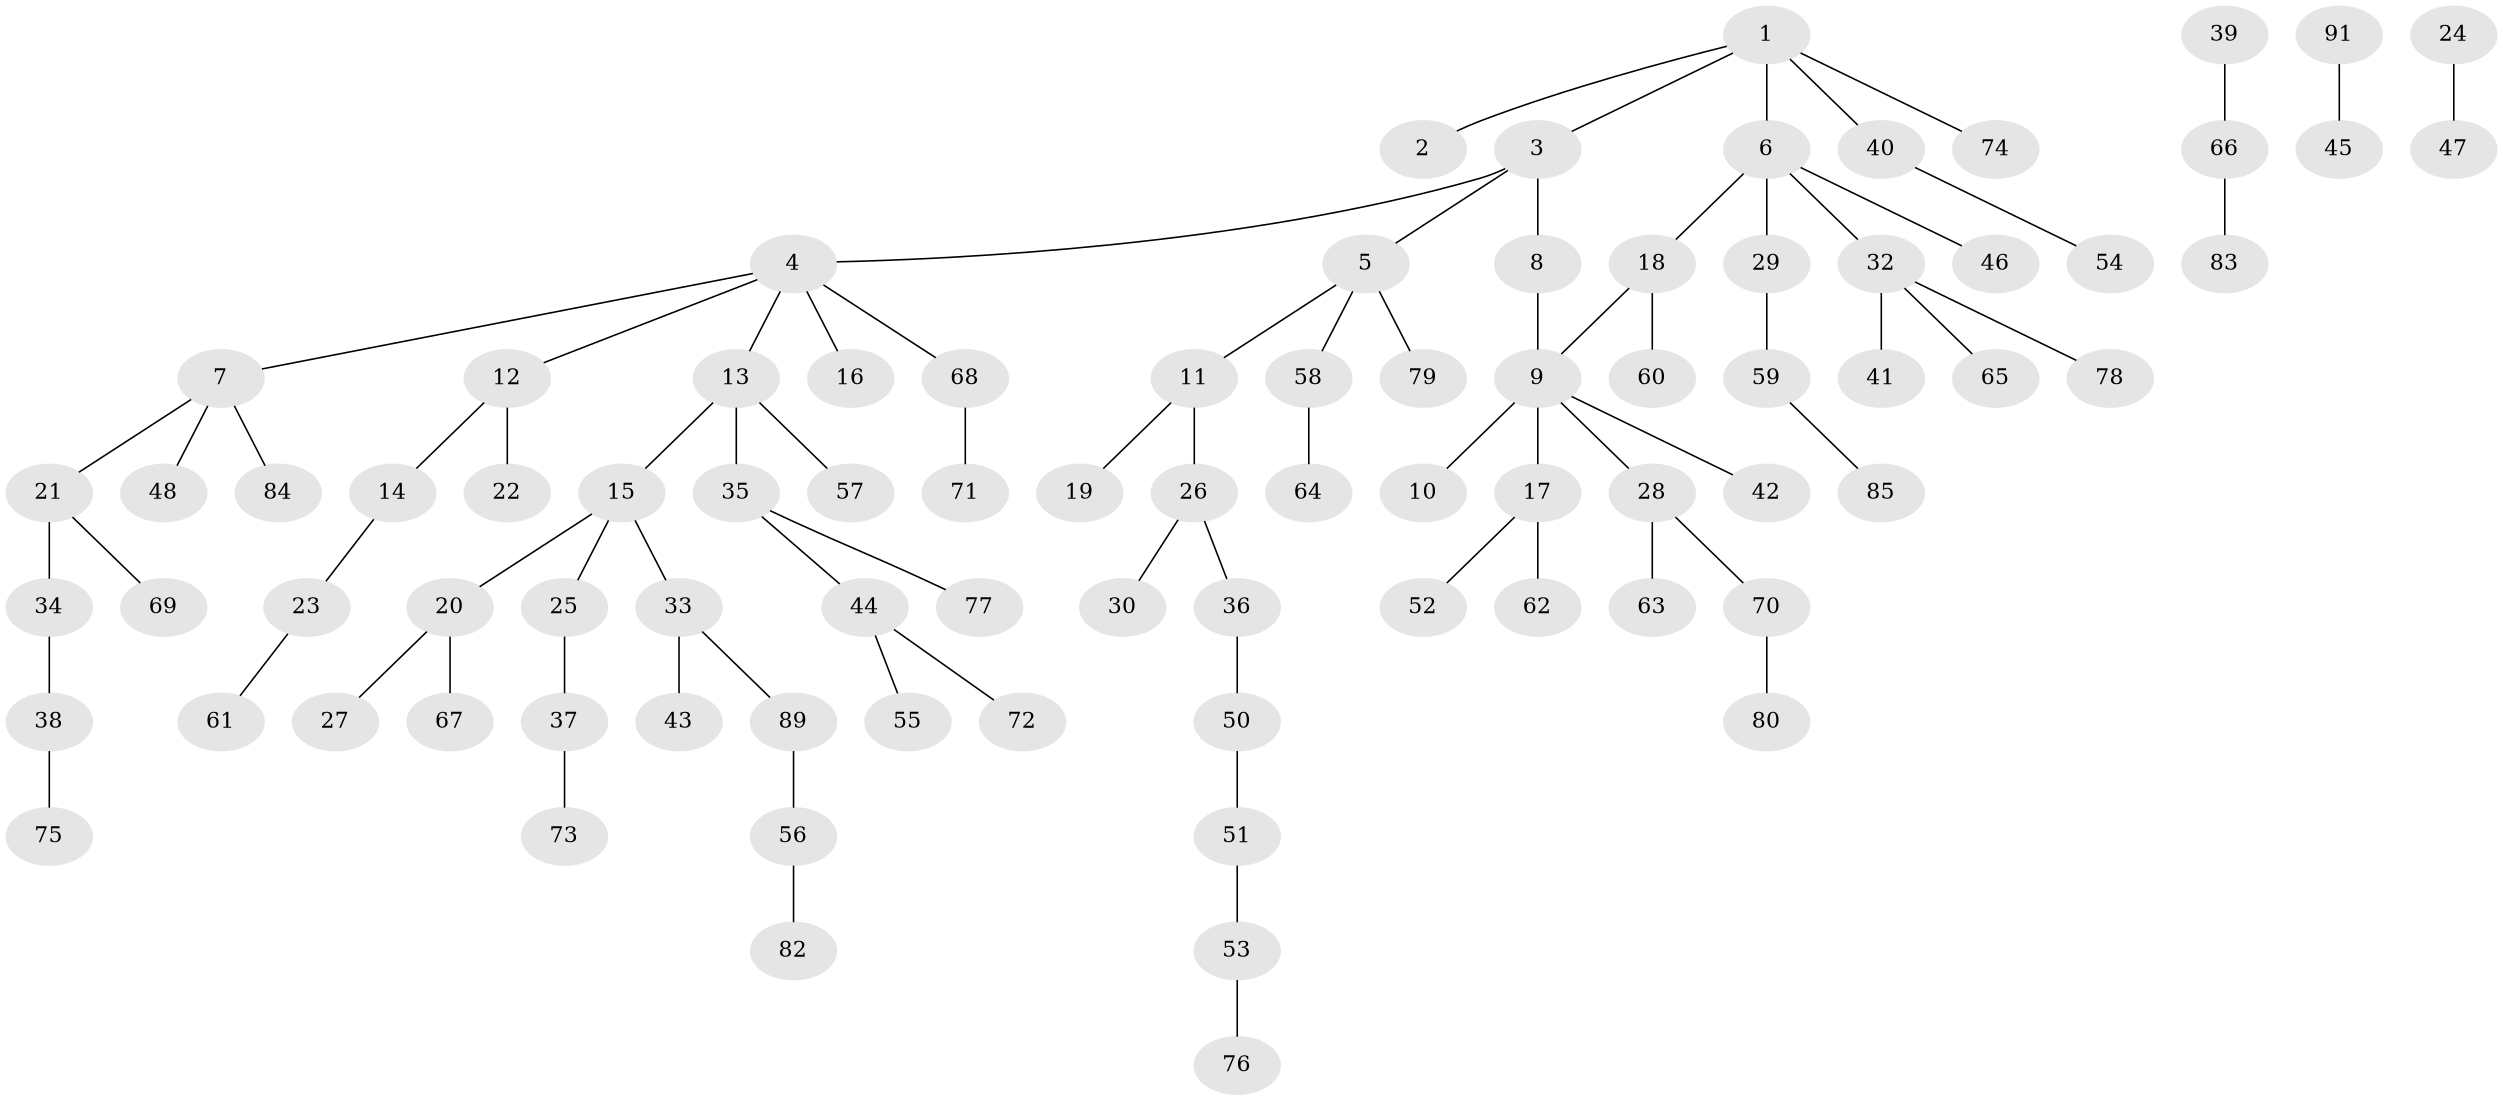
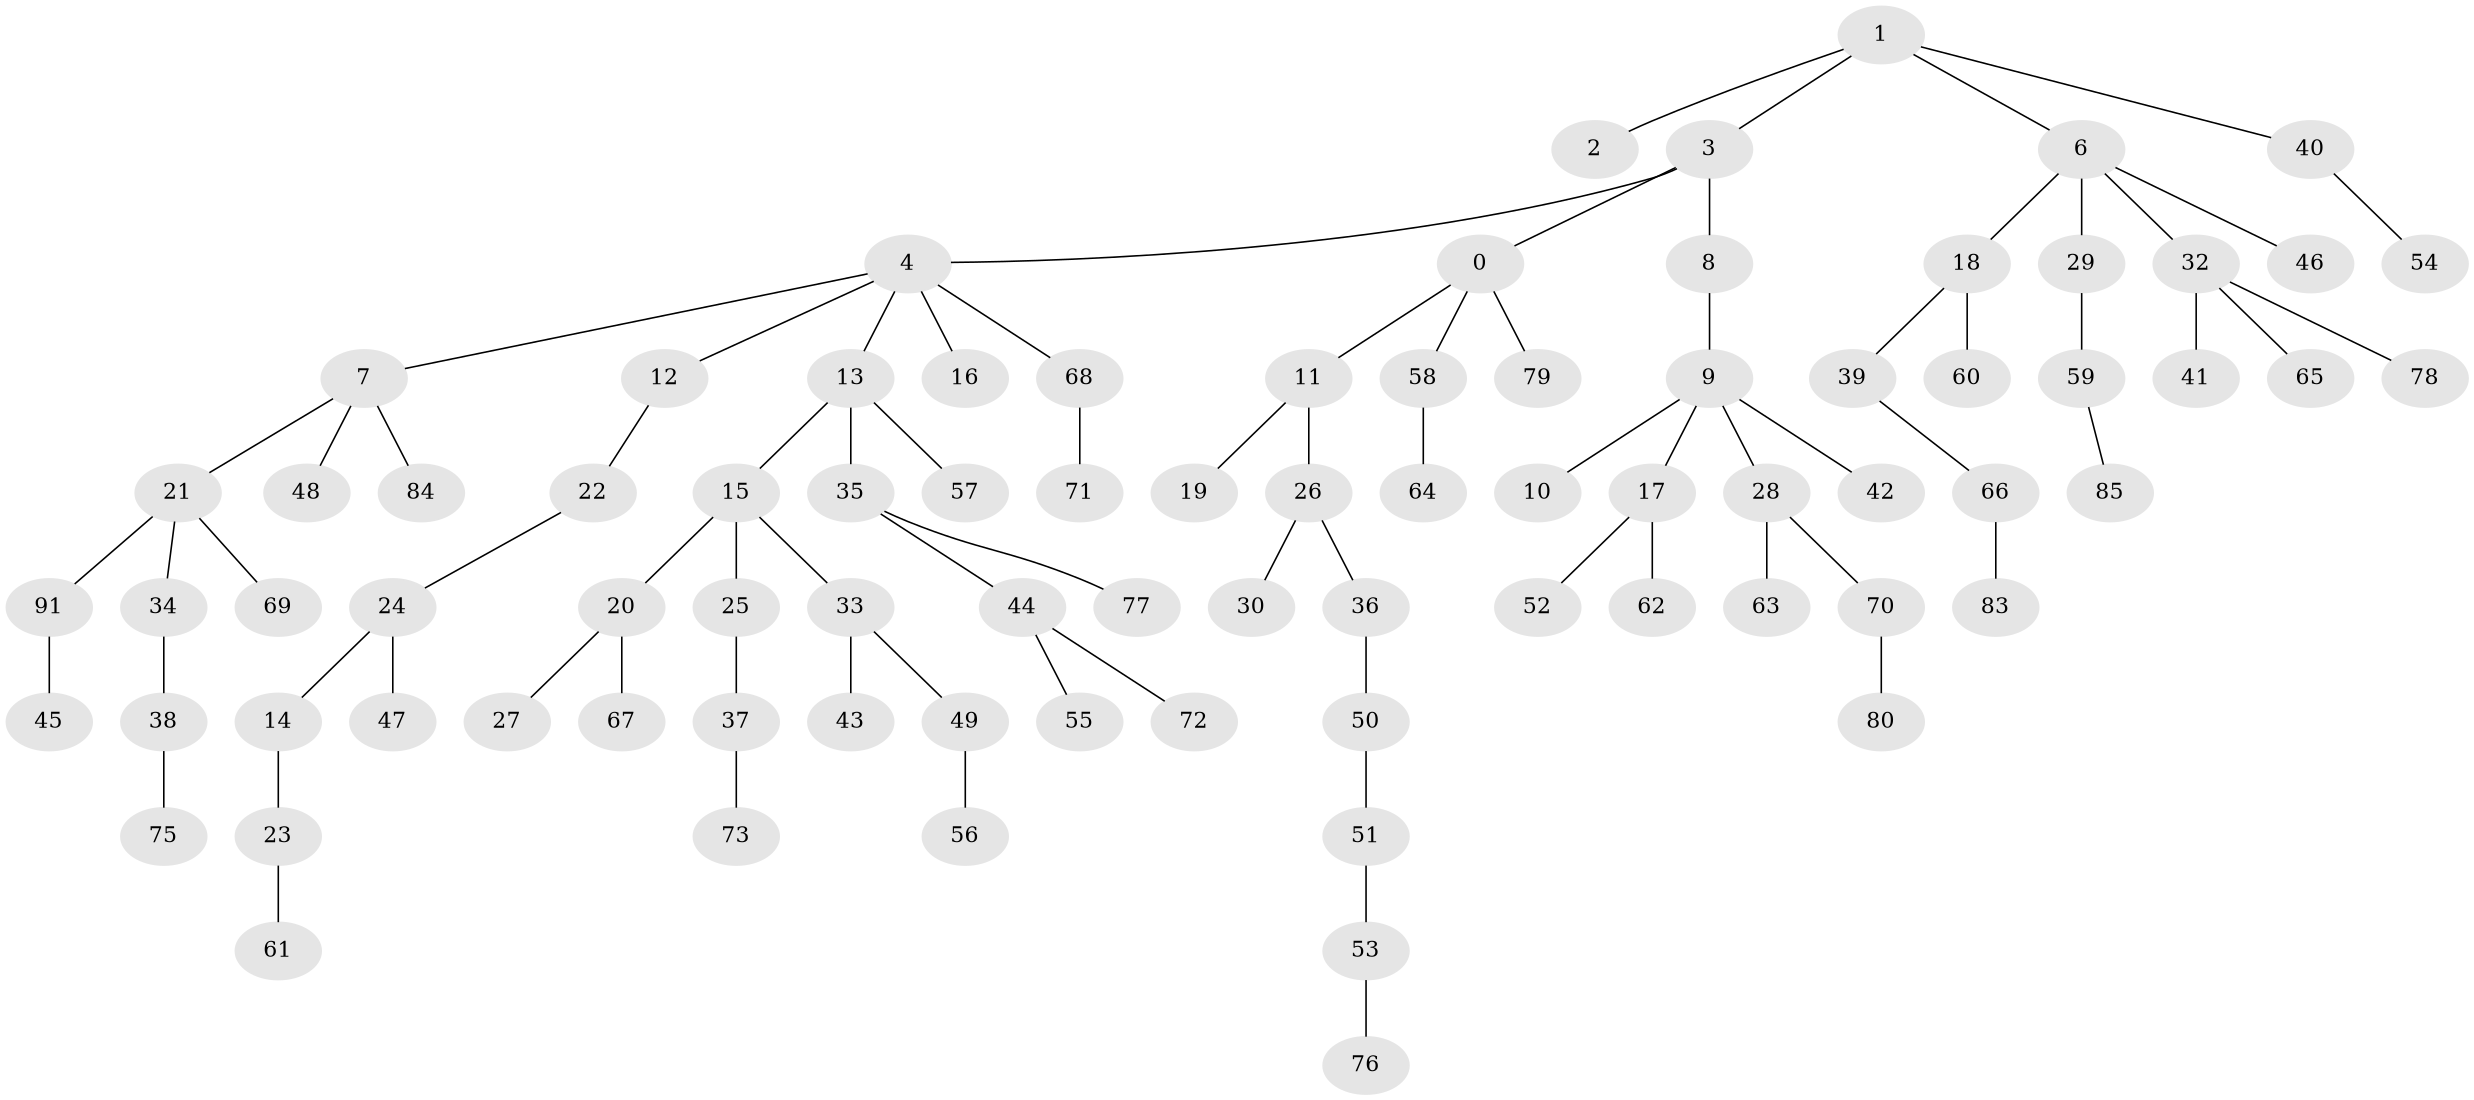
(1996, 149) -> none
(1366, 264) -> (1481, 264)
(1595, 321) -> (1910, 321)
(450, 436) -> (336, 665)
none -> (114, 550)
none -> (493, 550)
(794, 722) -> (965, 722)
(794, 951) -> none
